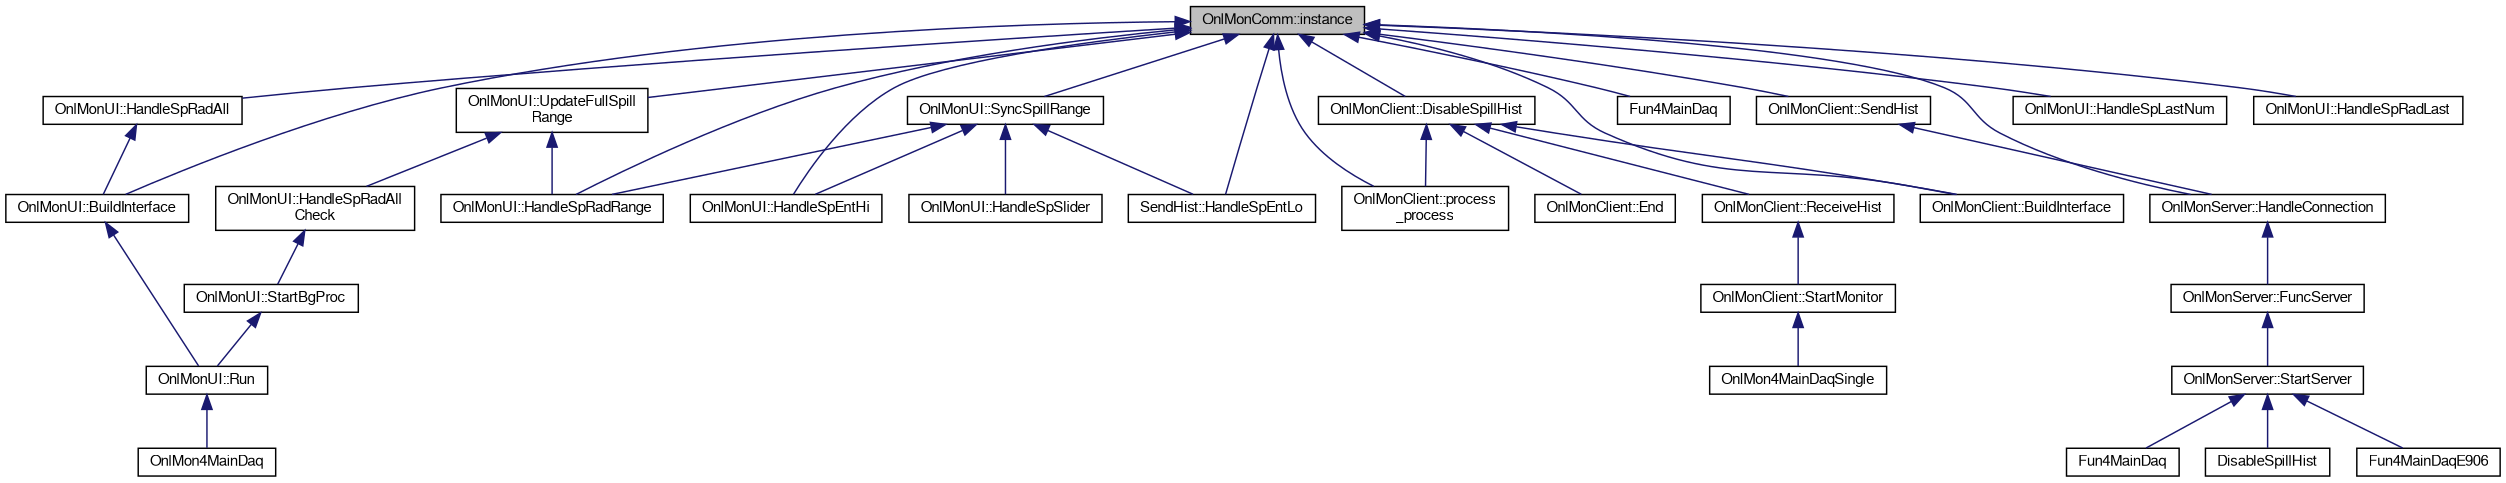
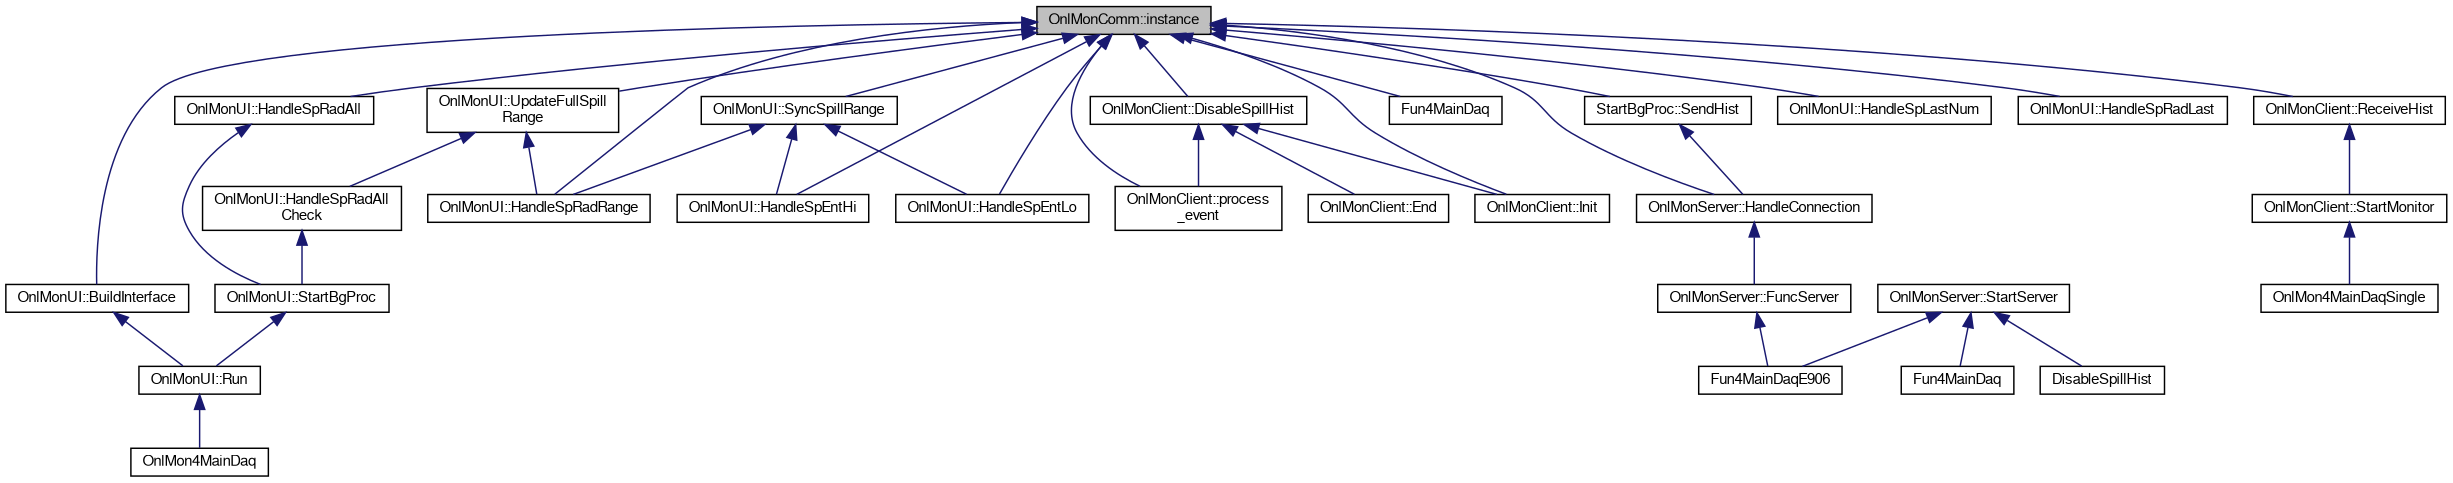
(1843, 110) -> (1668, 110)
(1620, 161) -> (1760, 45)
(117, 166) -> (184, 217)
(1005, 208) -> none
(1222, 208) -> (992, 208)
(1425, 208) -> (1199, 208)
(2022, 208) -> (1542, 208)
(2268, 347) -> (1764, 347)
